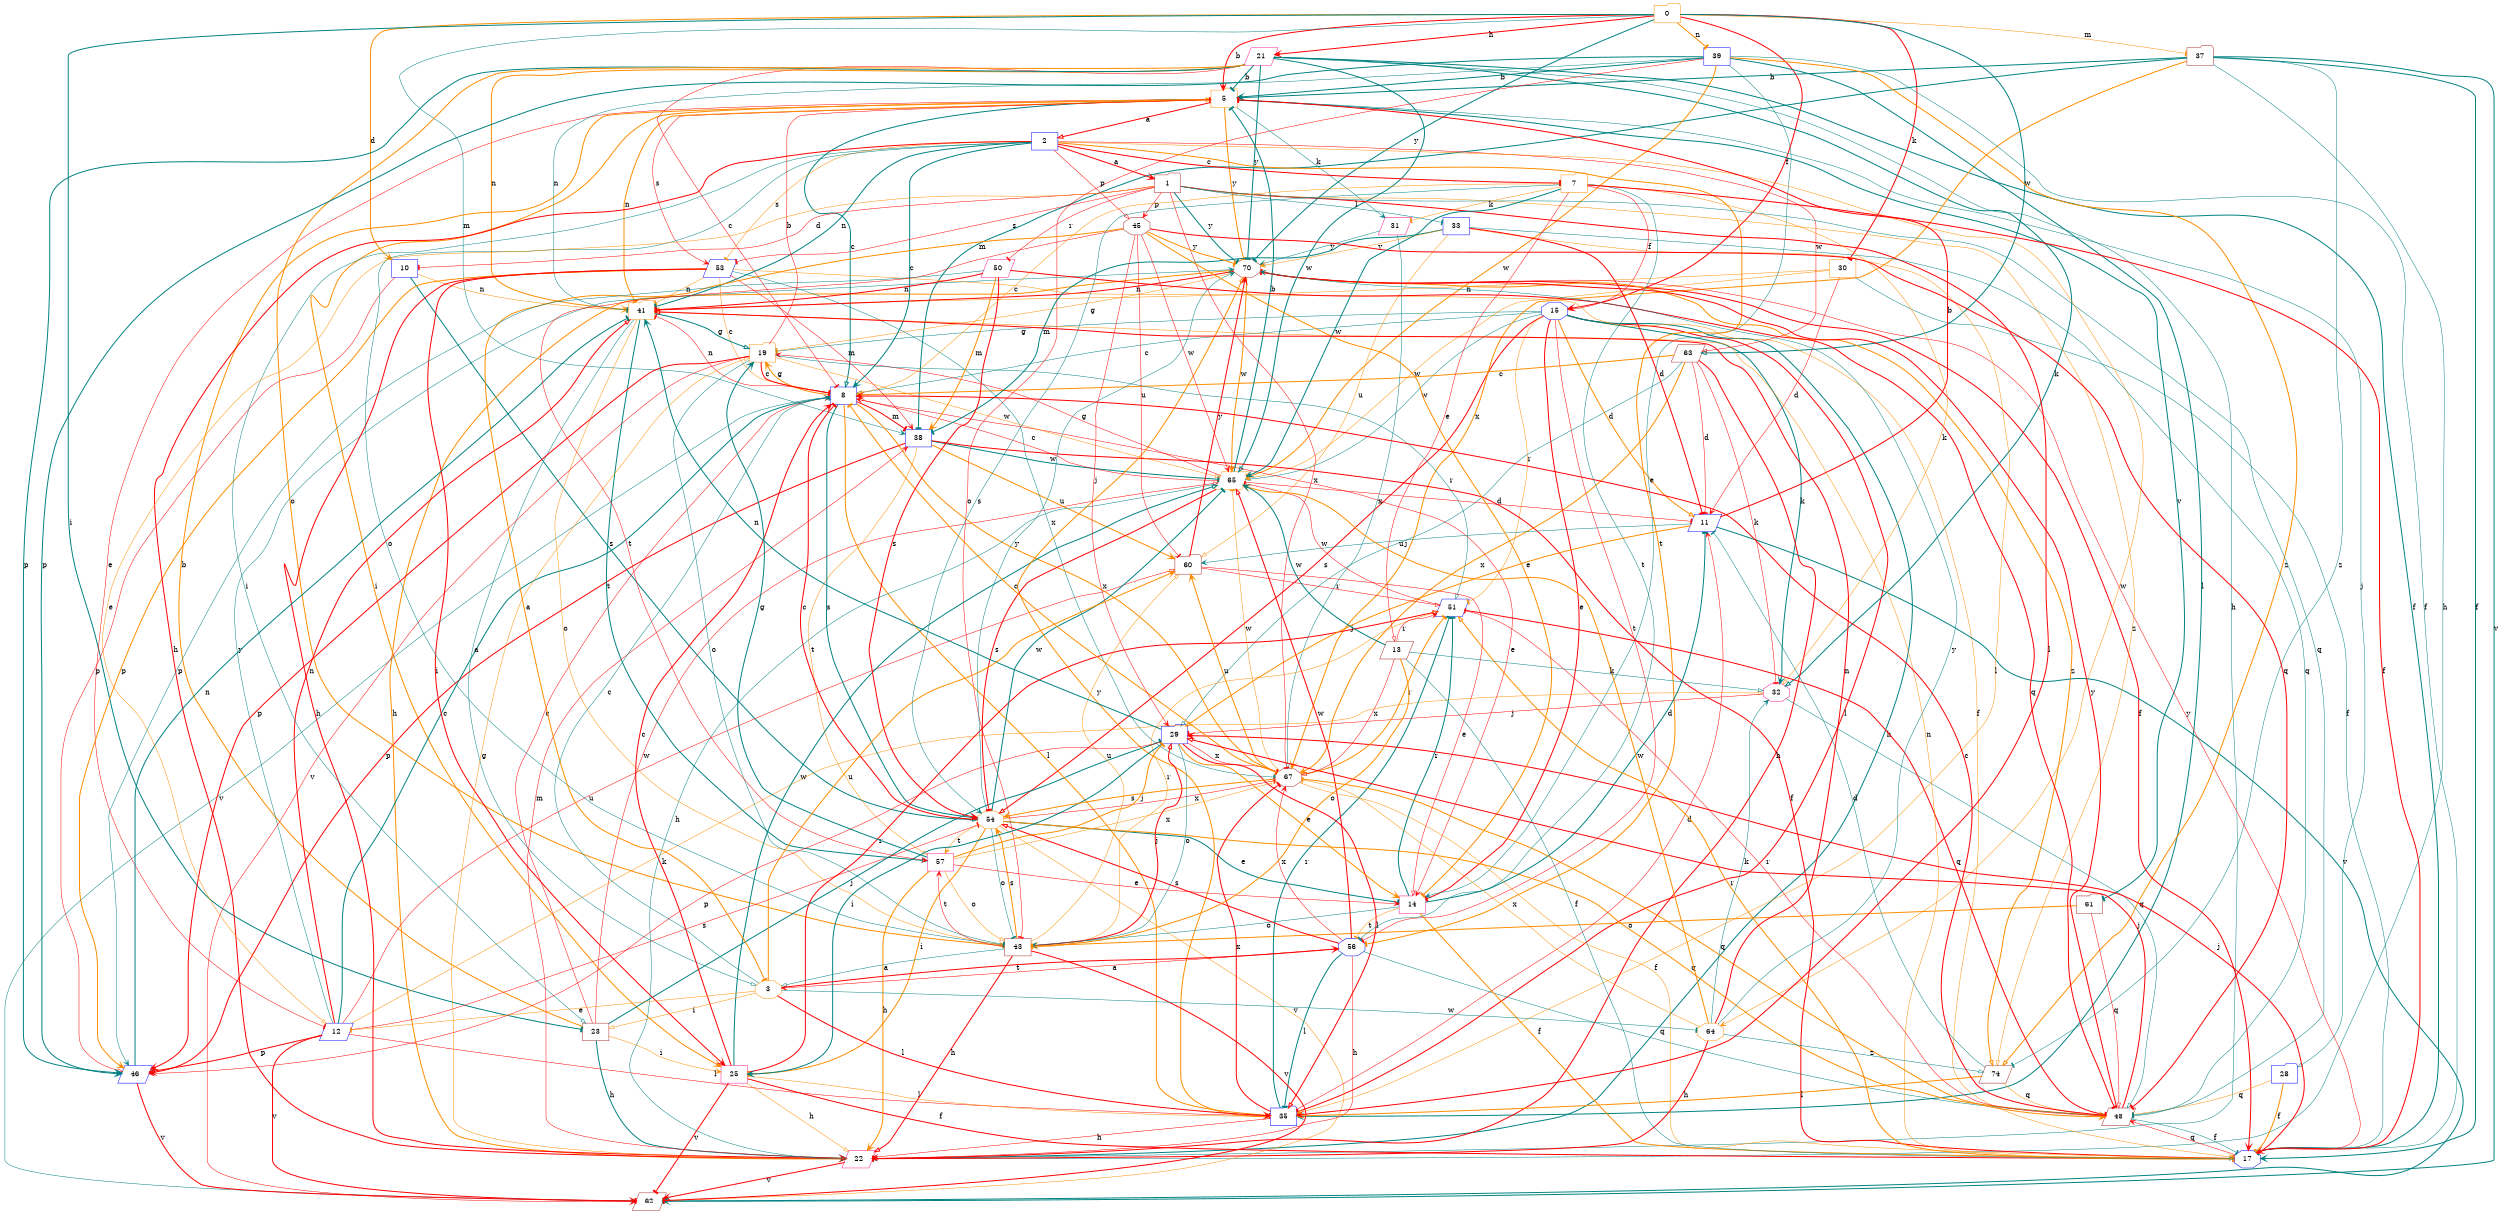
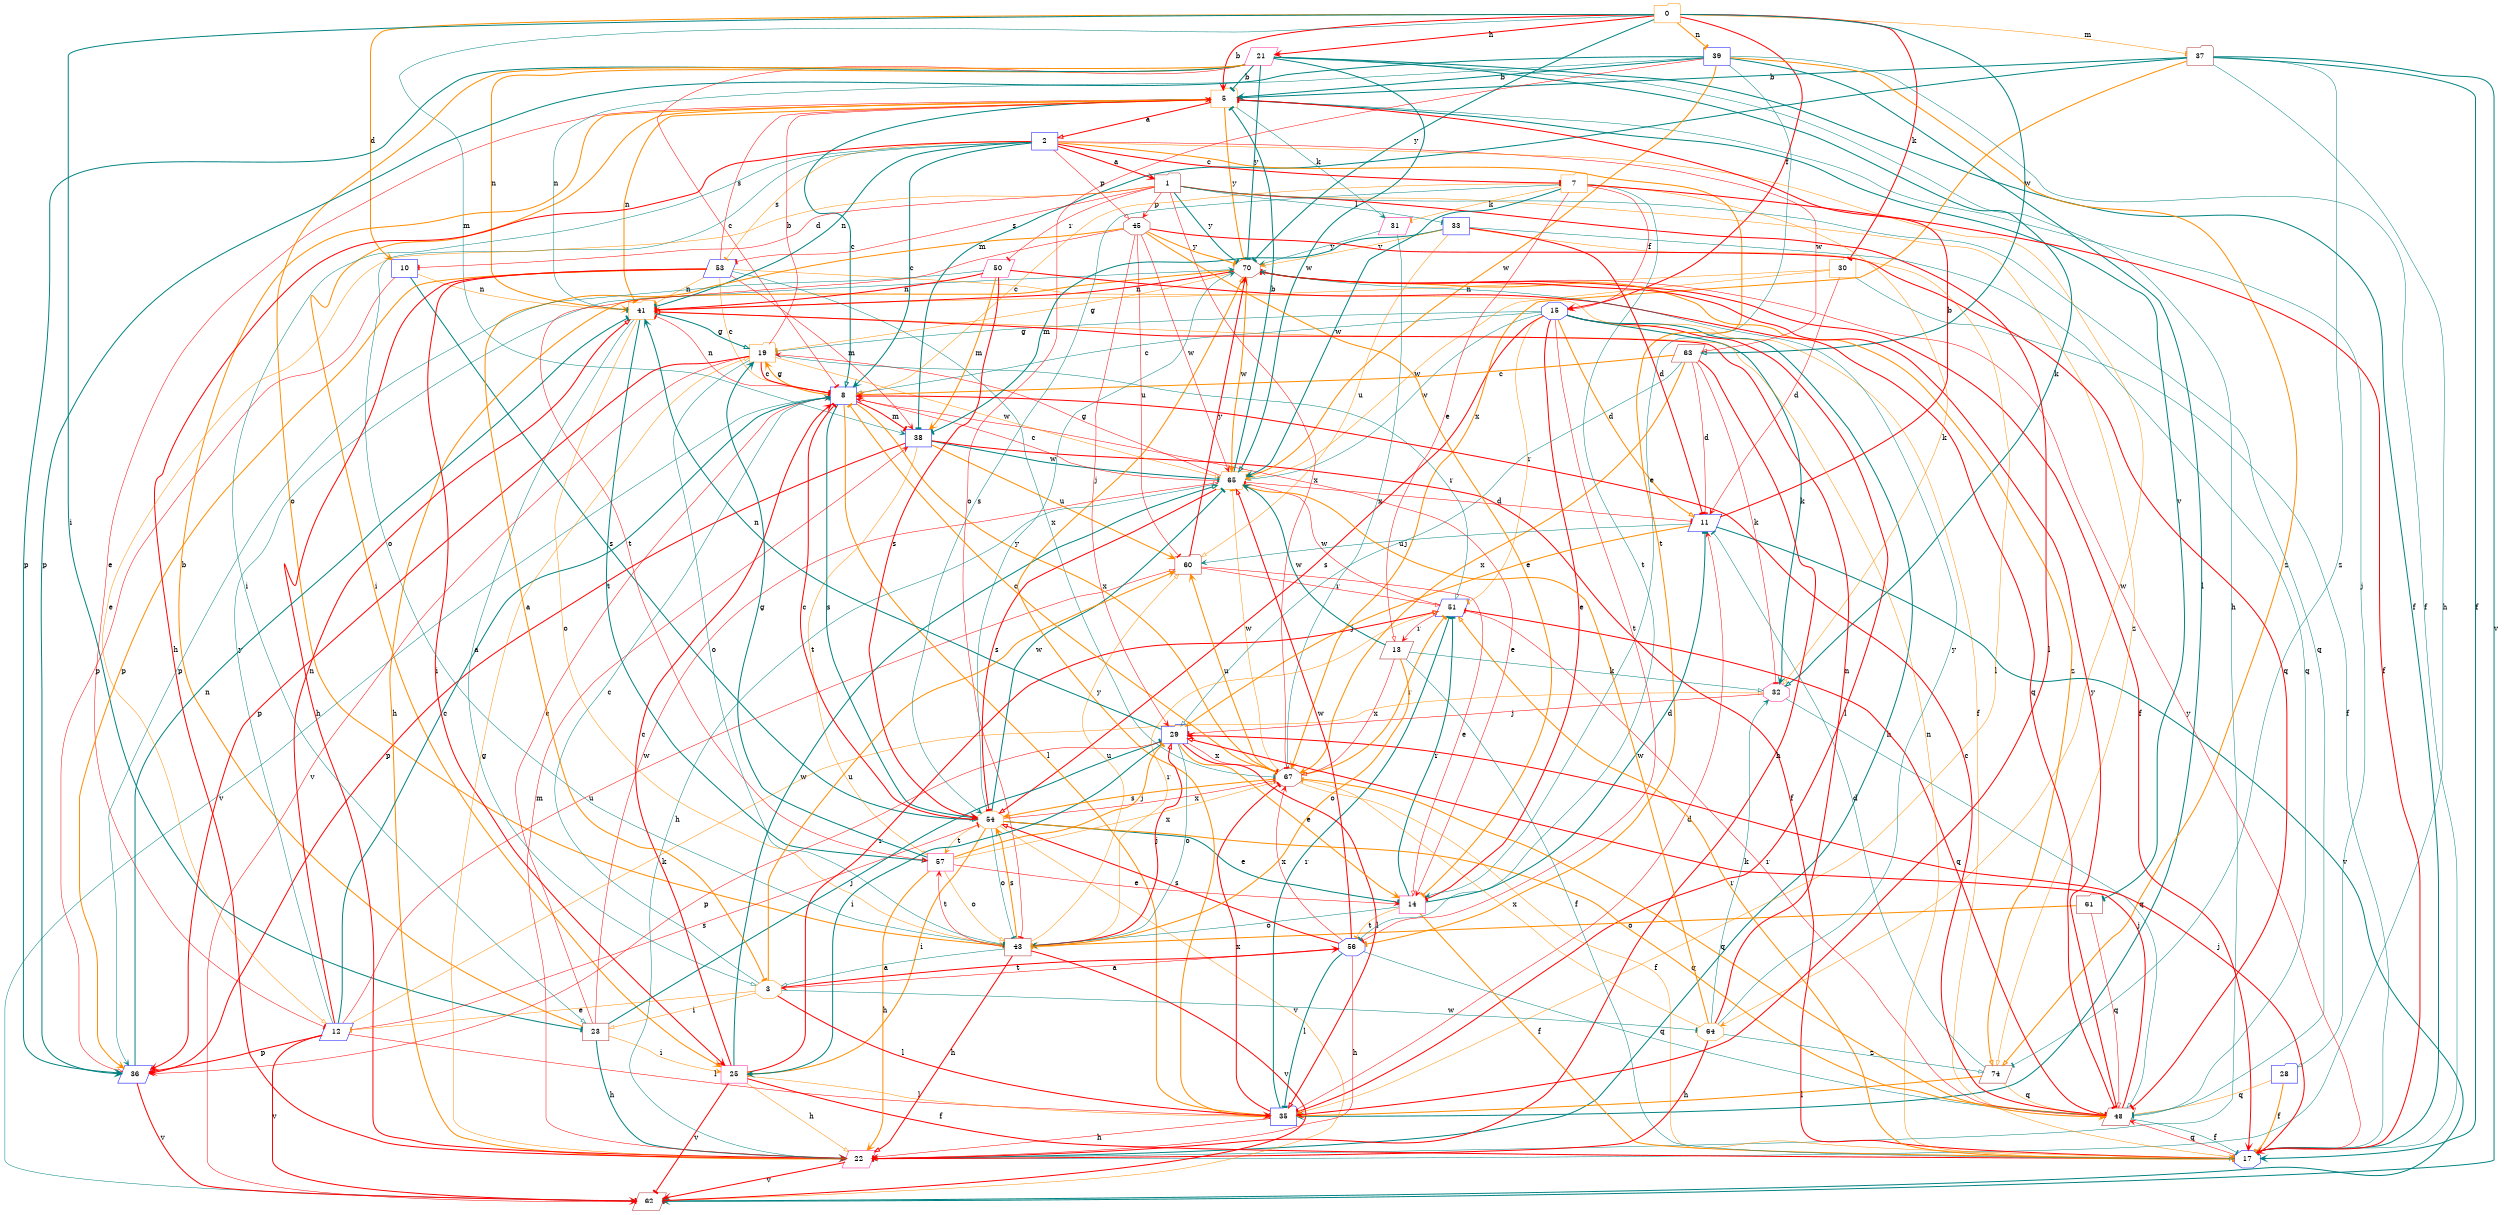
(859, 110) -> (781, 116)
(1401, 627) -> (1420, 624)
(135, 1074) -> (135, 1074)
